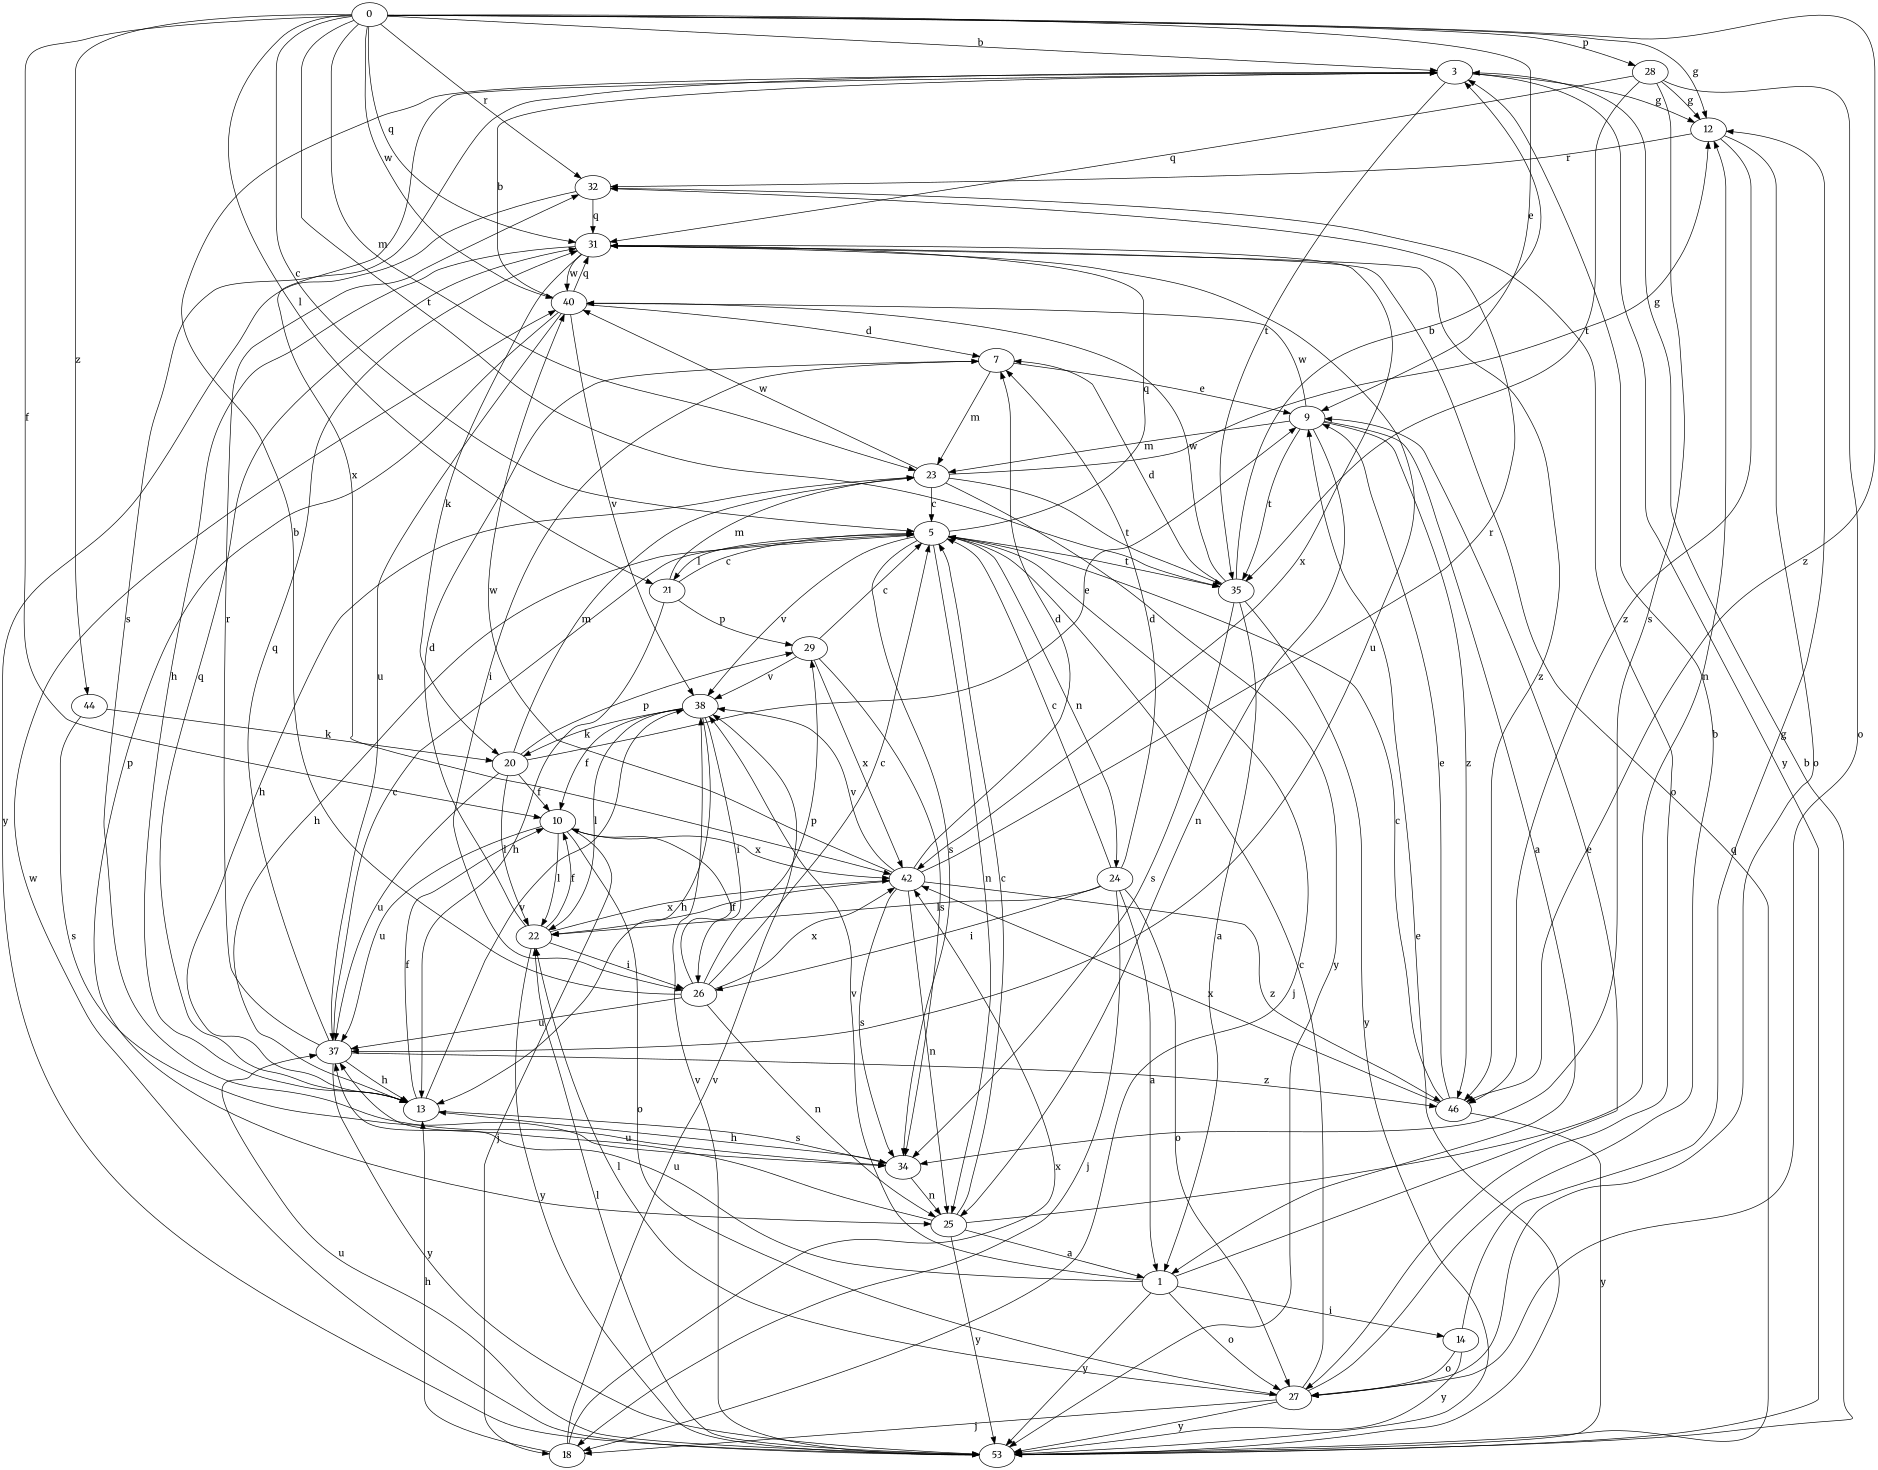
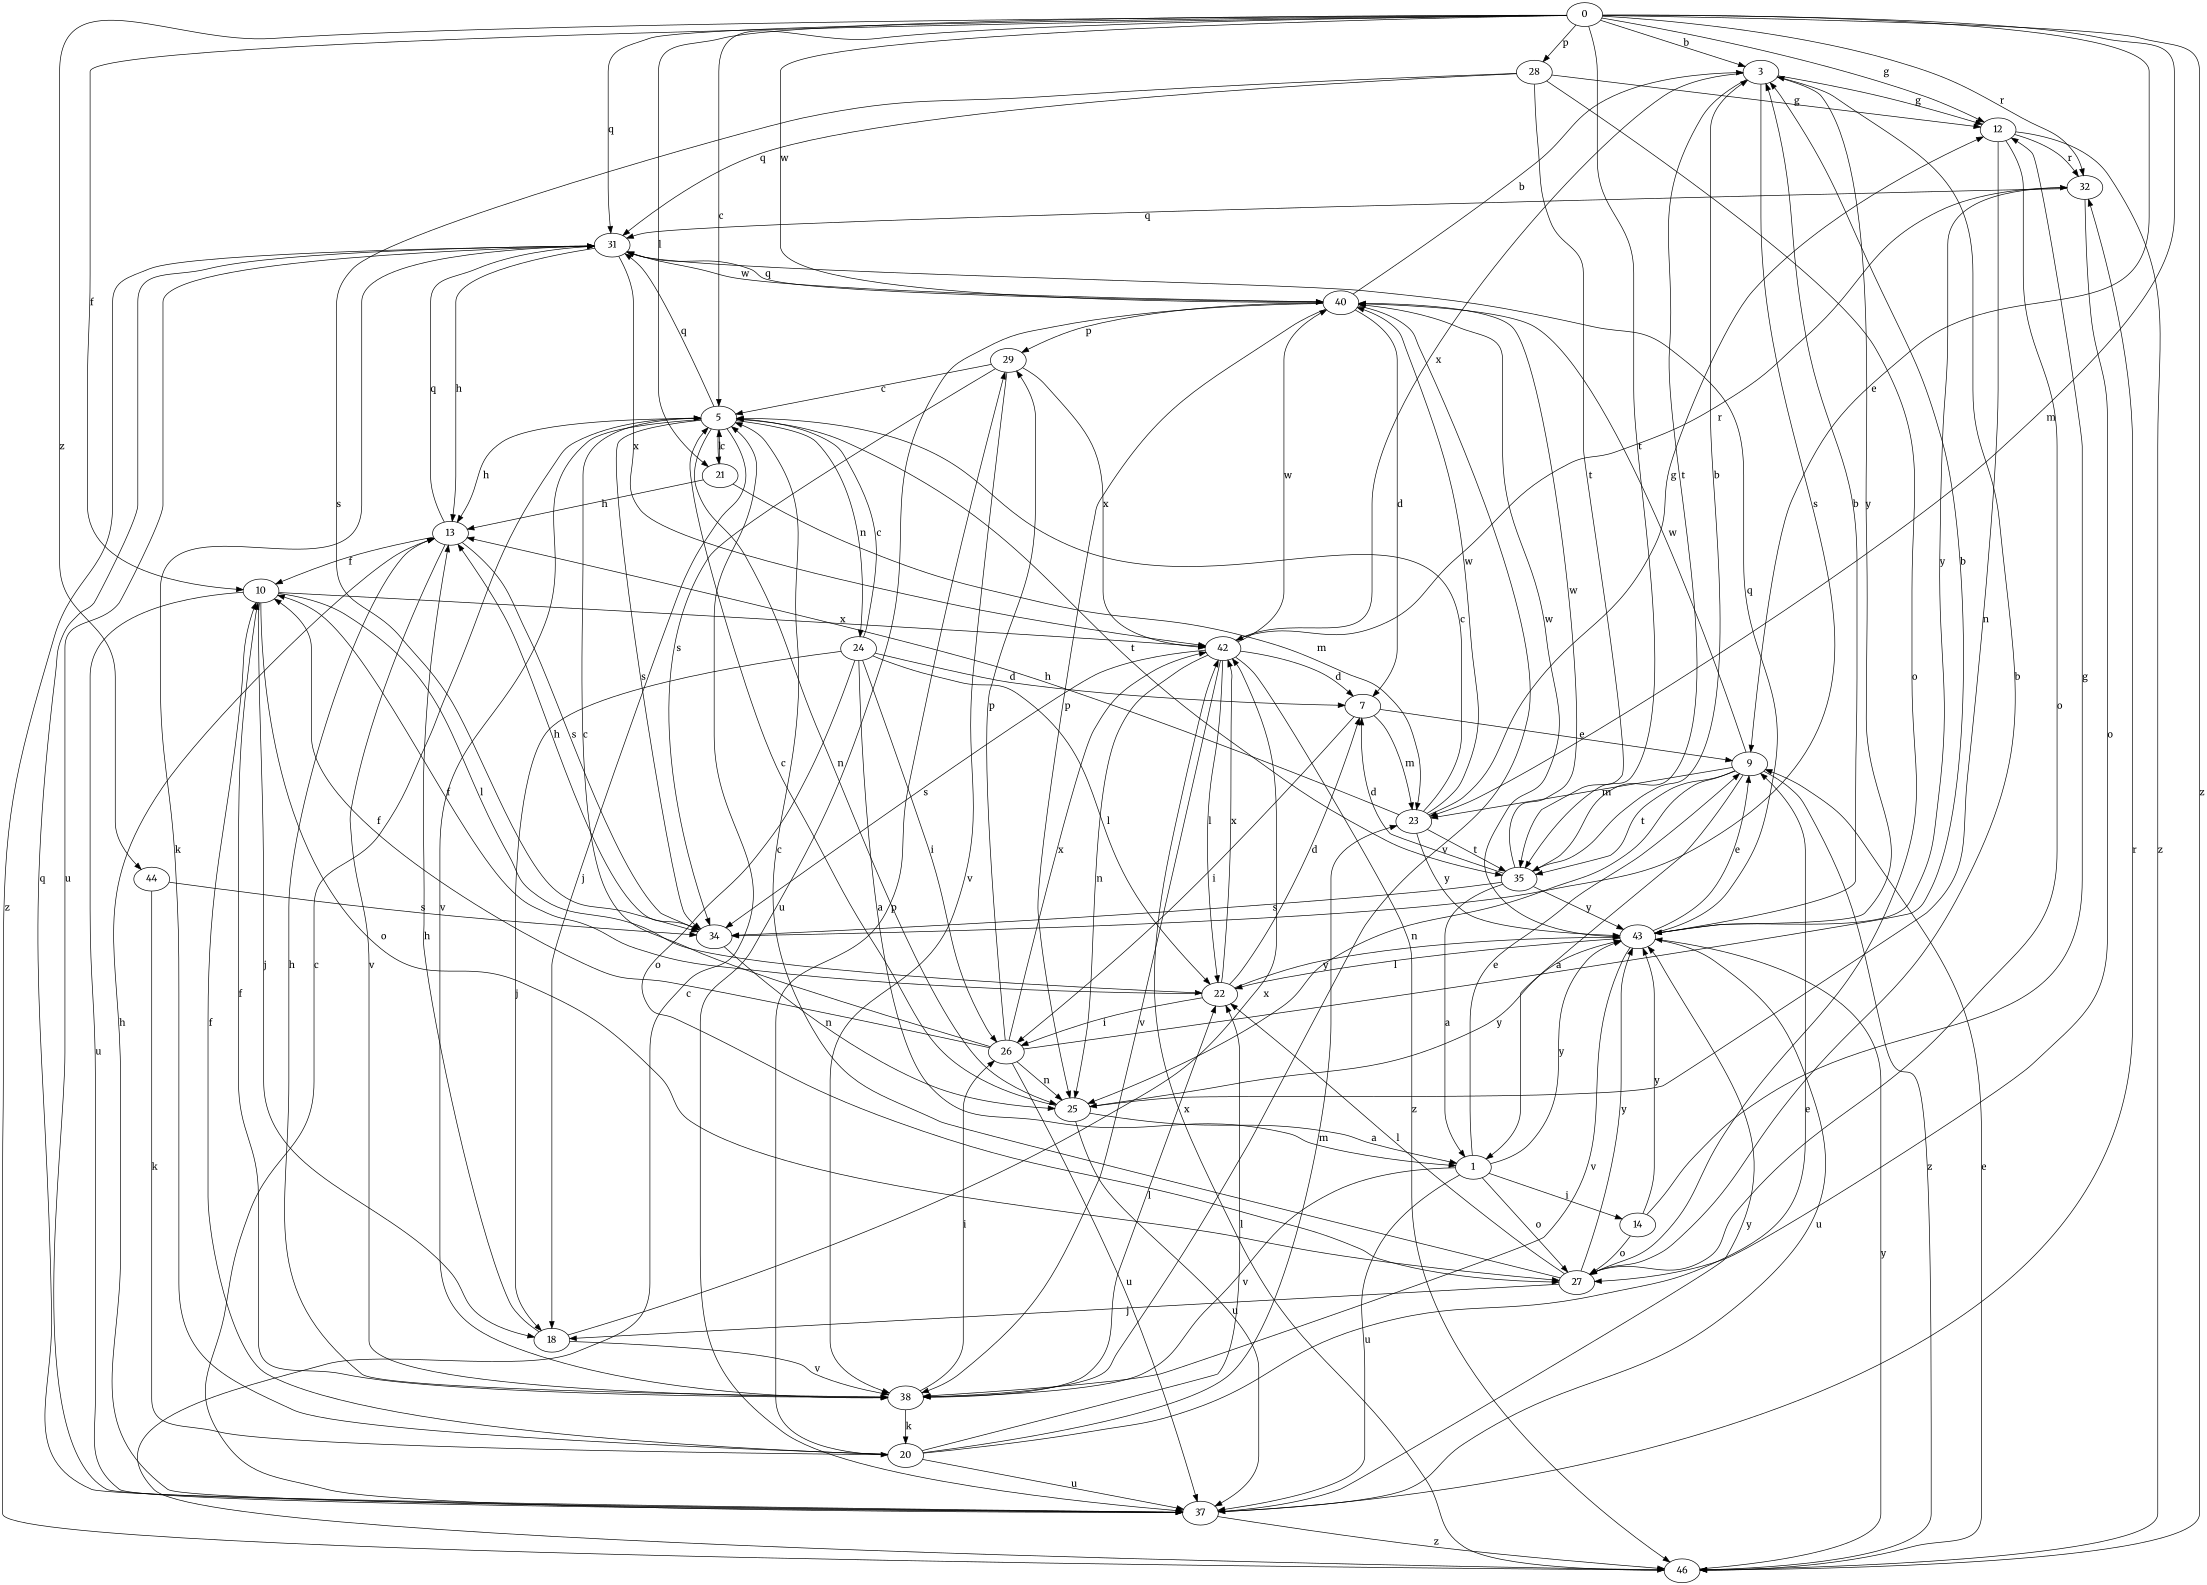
(446, 497) -> (179, 980)
(729, 629) -> (1098, 324)
(1642, 957) -> (1885, 940)
(997, 1456) -> (1638, 937)
